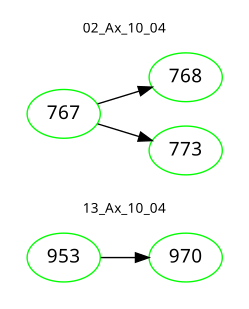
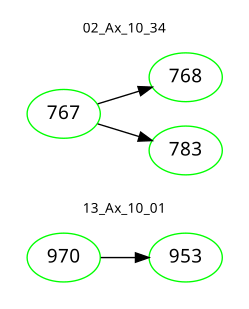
(125, 29) -> (125, 29)
(186, 150) -> (186, 150)
(125, 209) -> (125, 209)
(118, 258) -> (118, 258)
